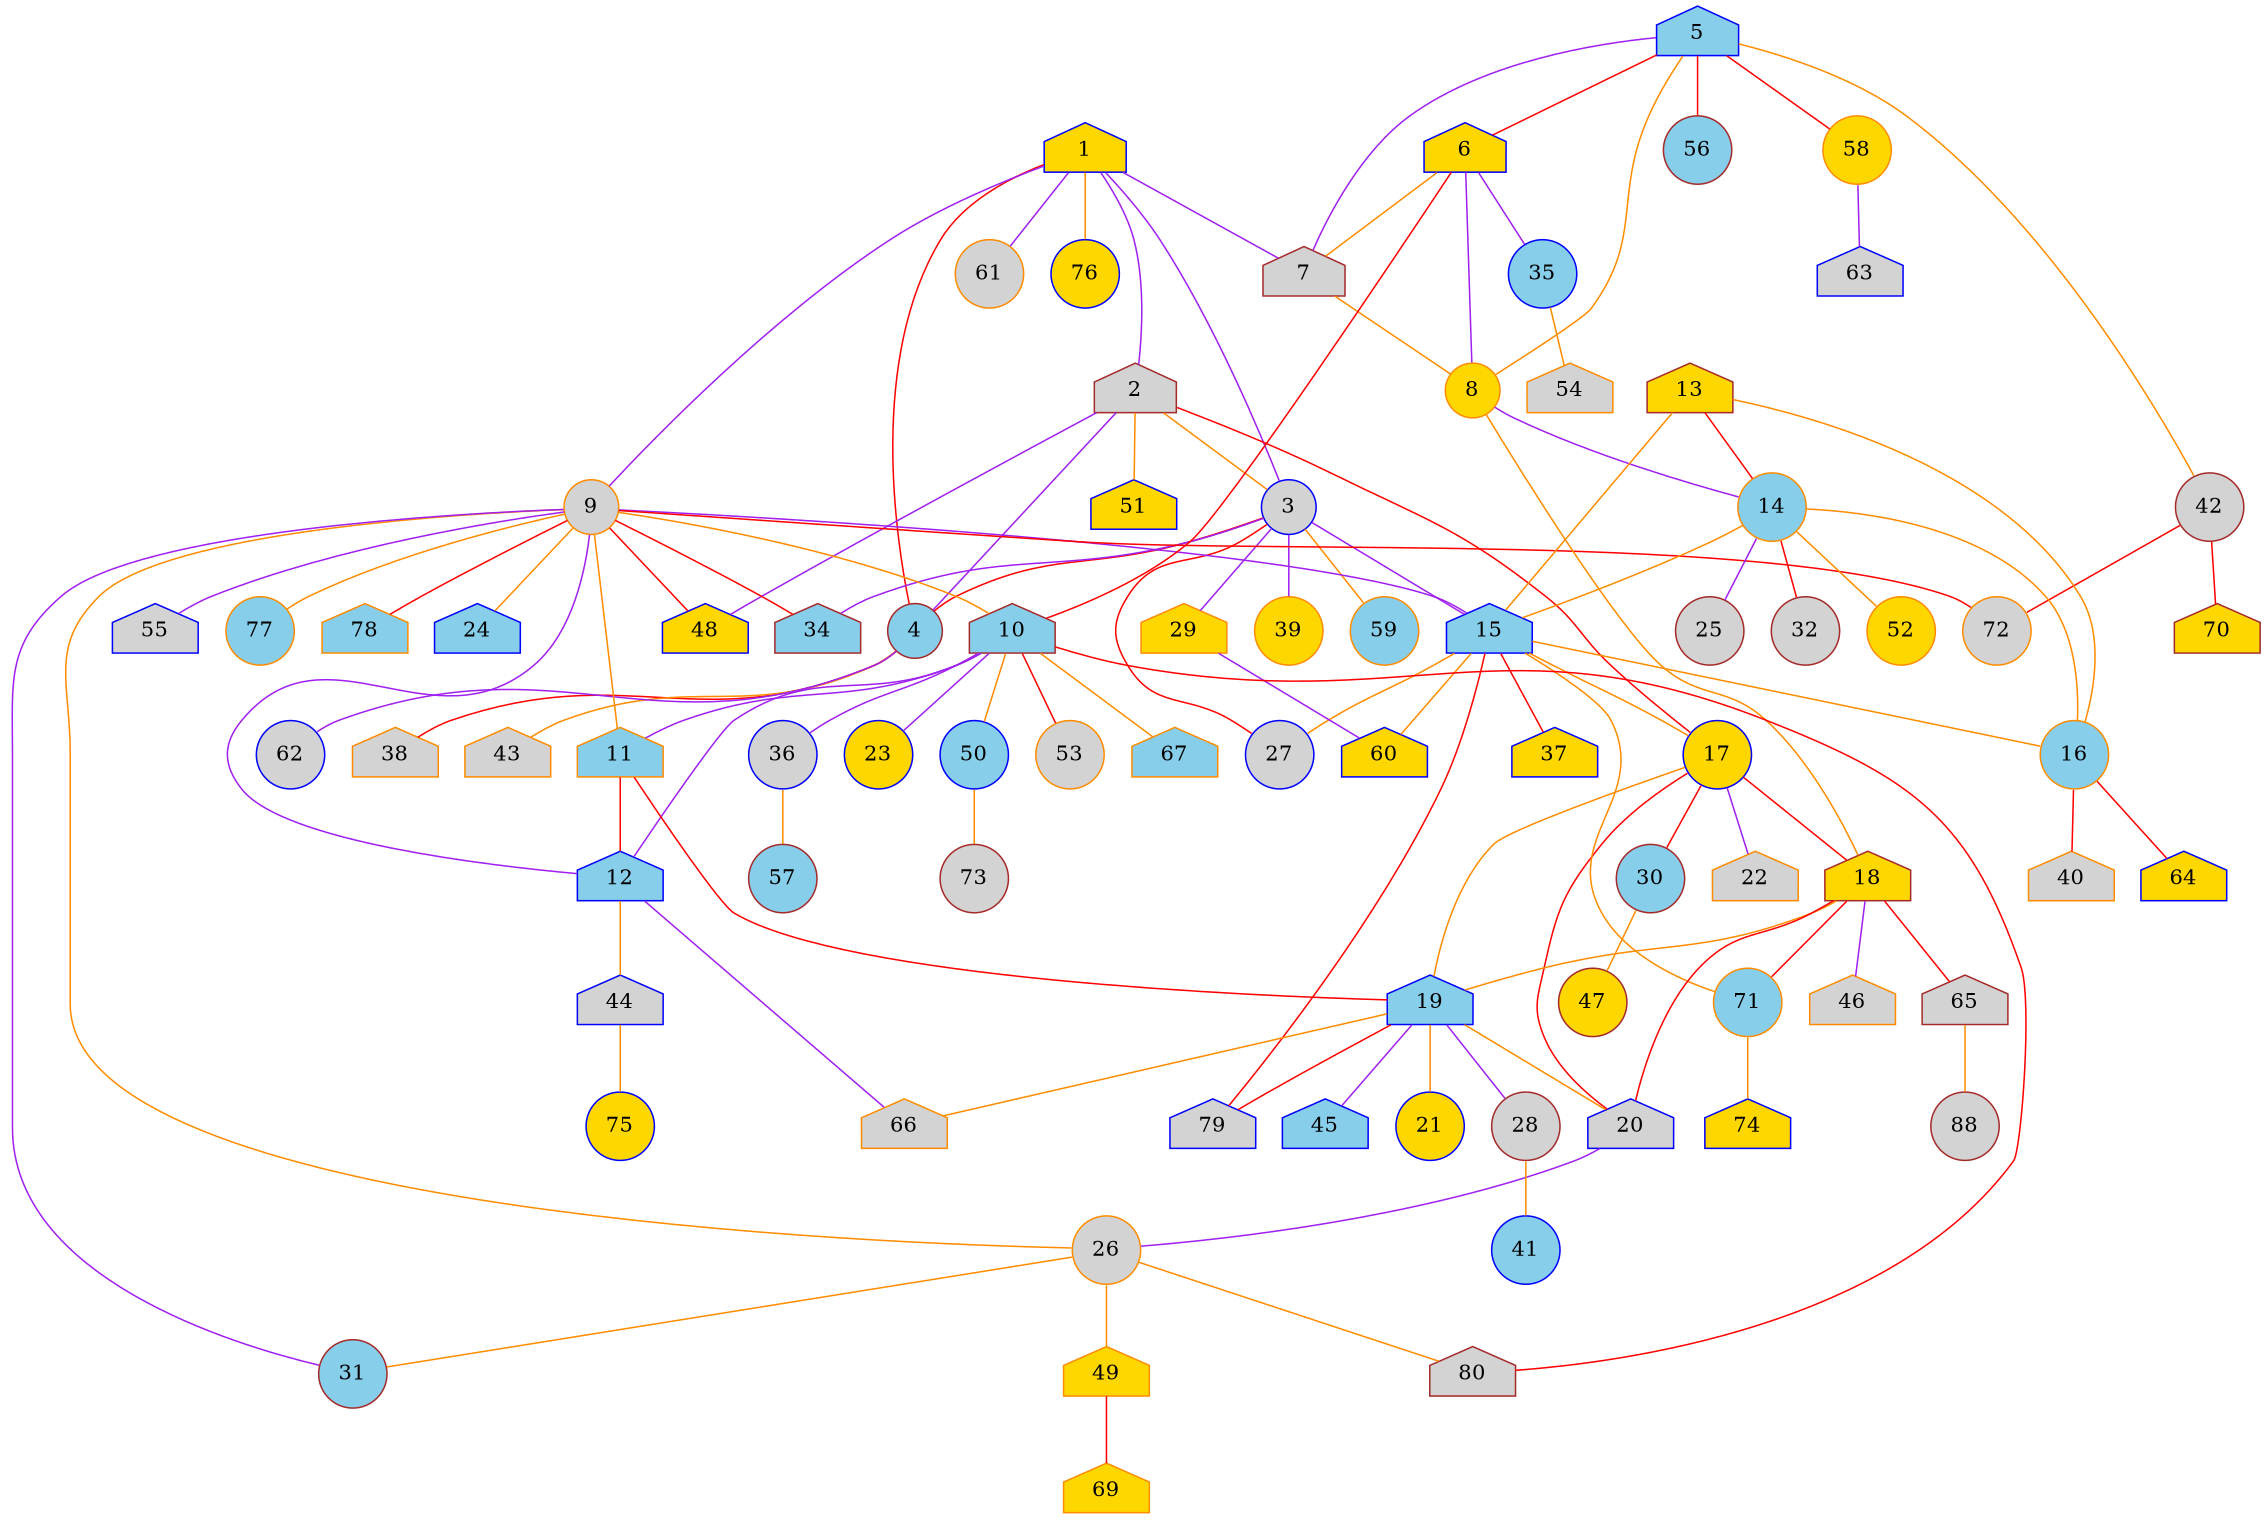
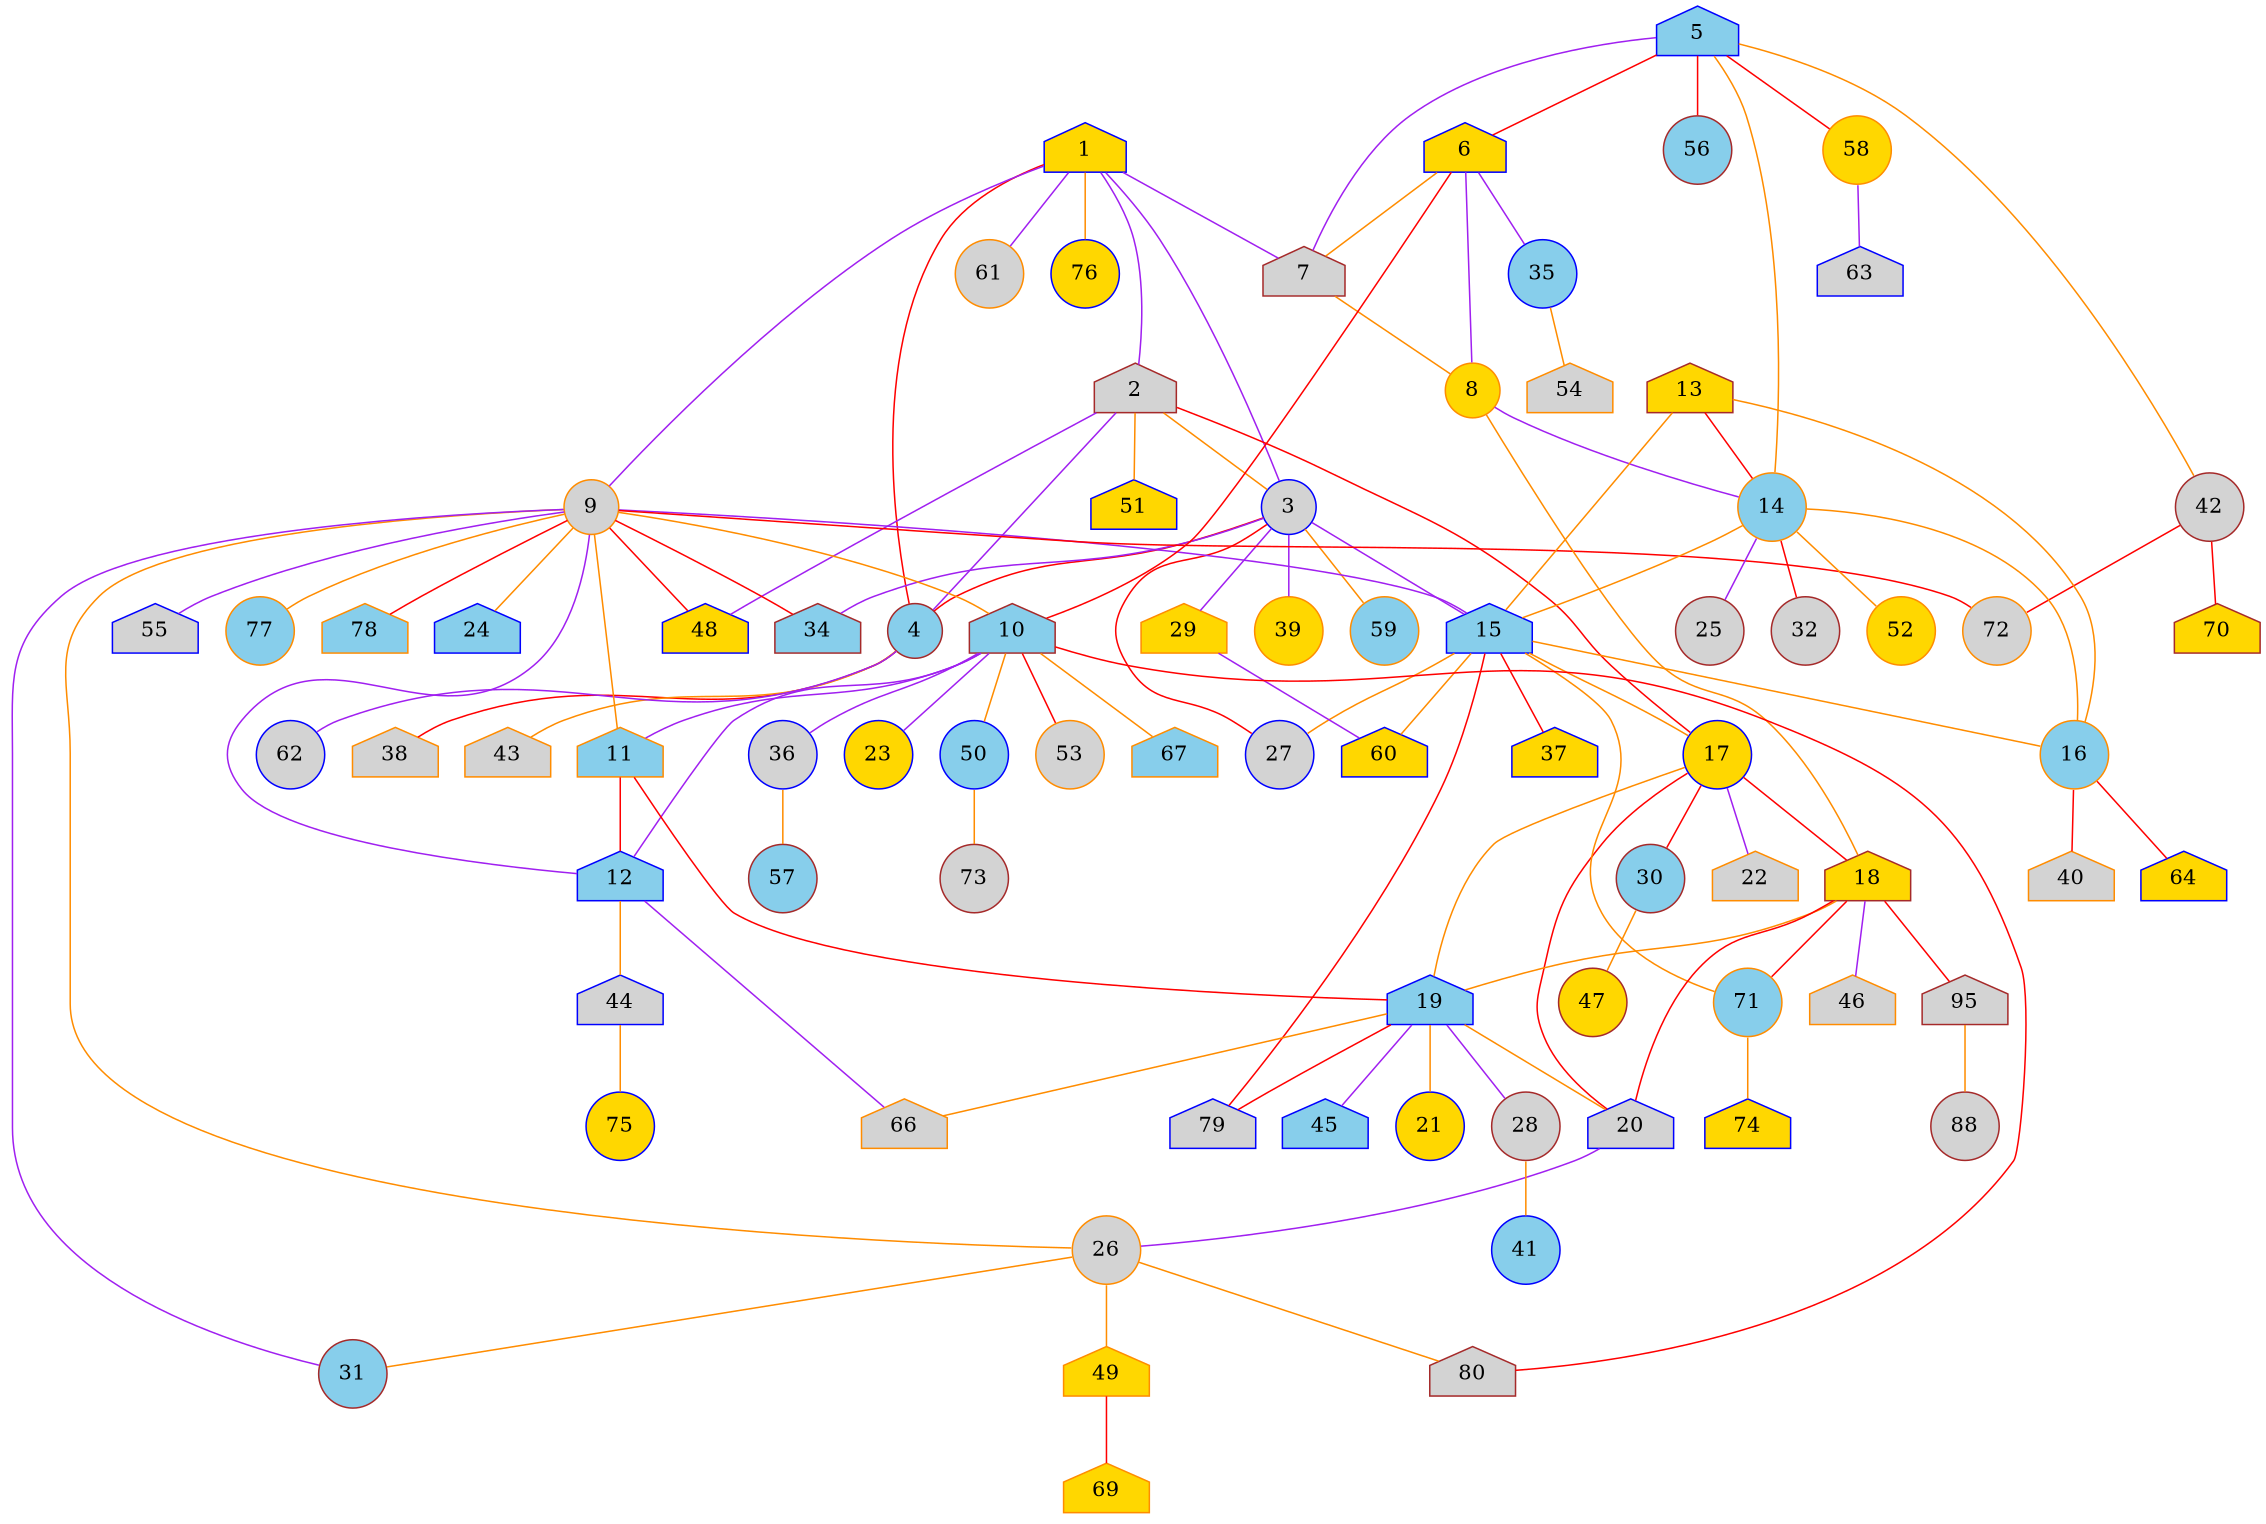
(1623, 238) -> (1773, 259)
(1965, 1002) -> (1965, 1002)
